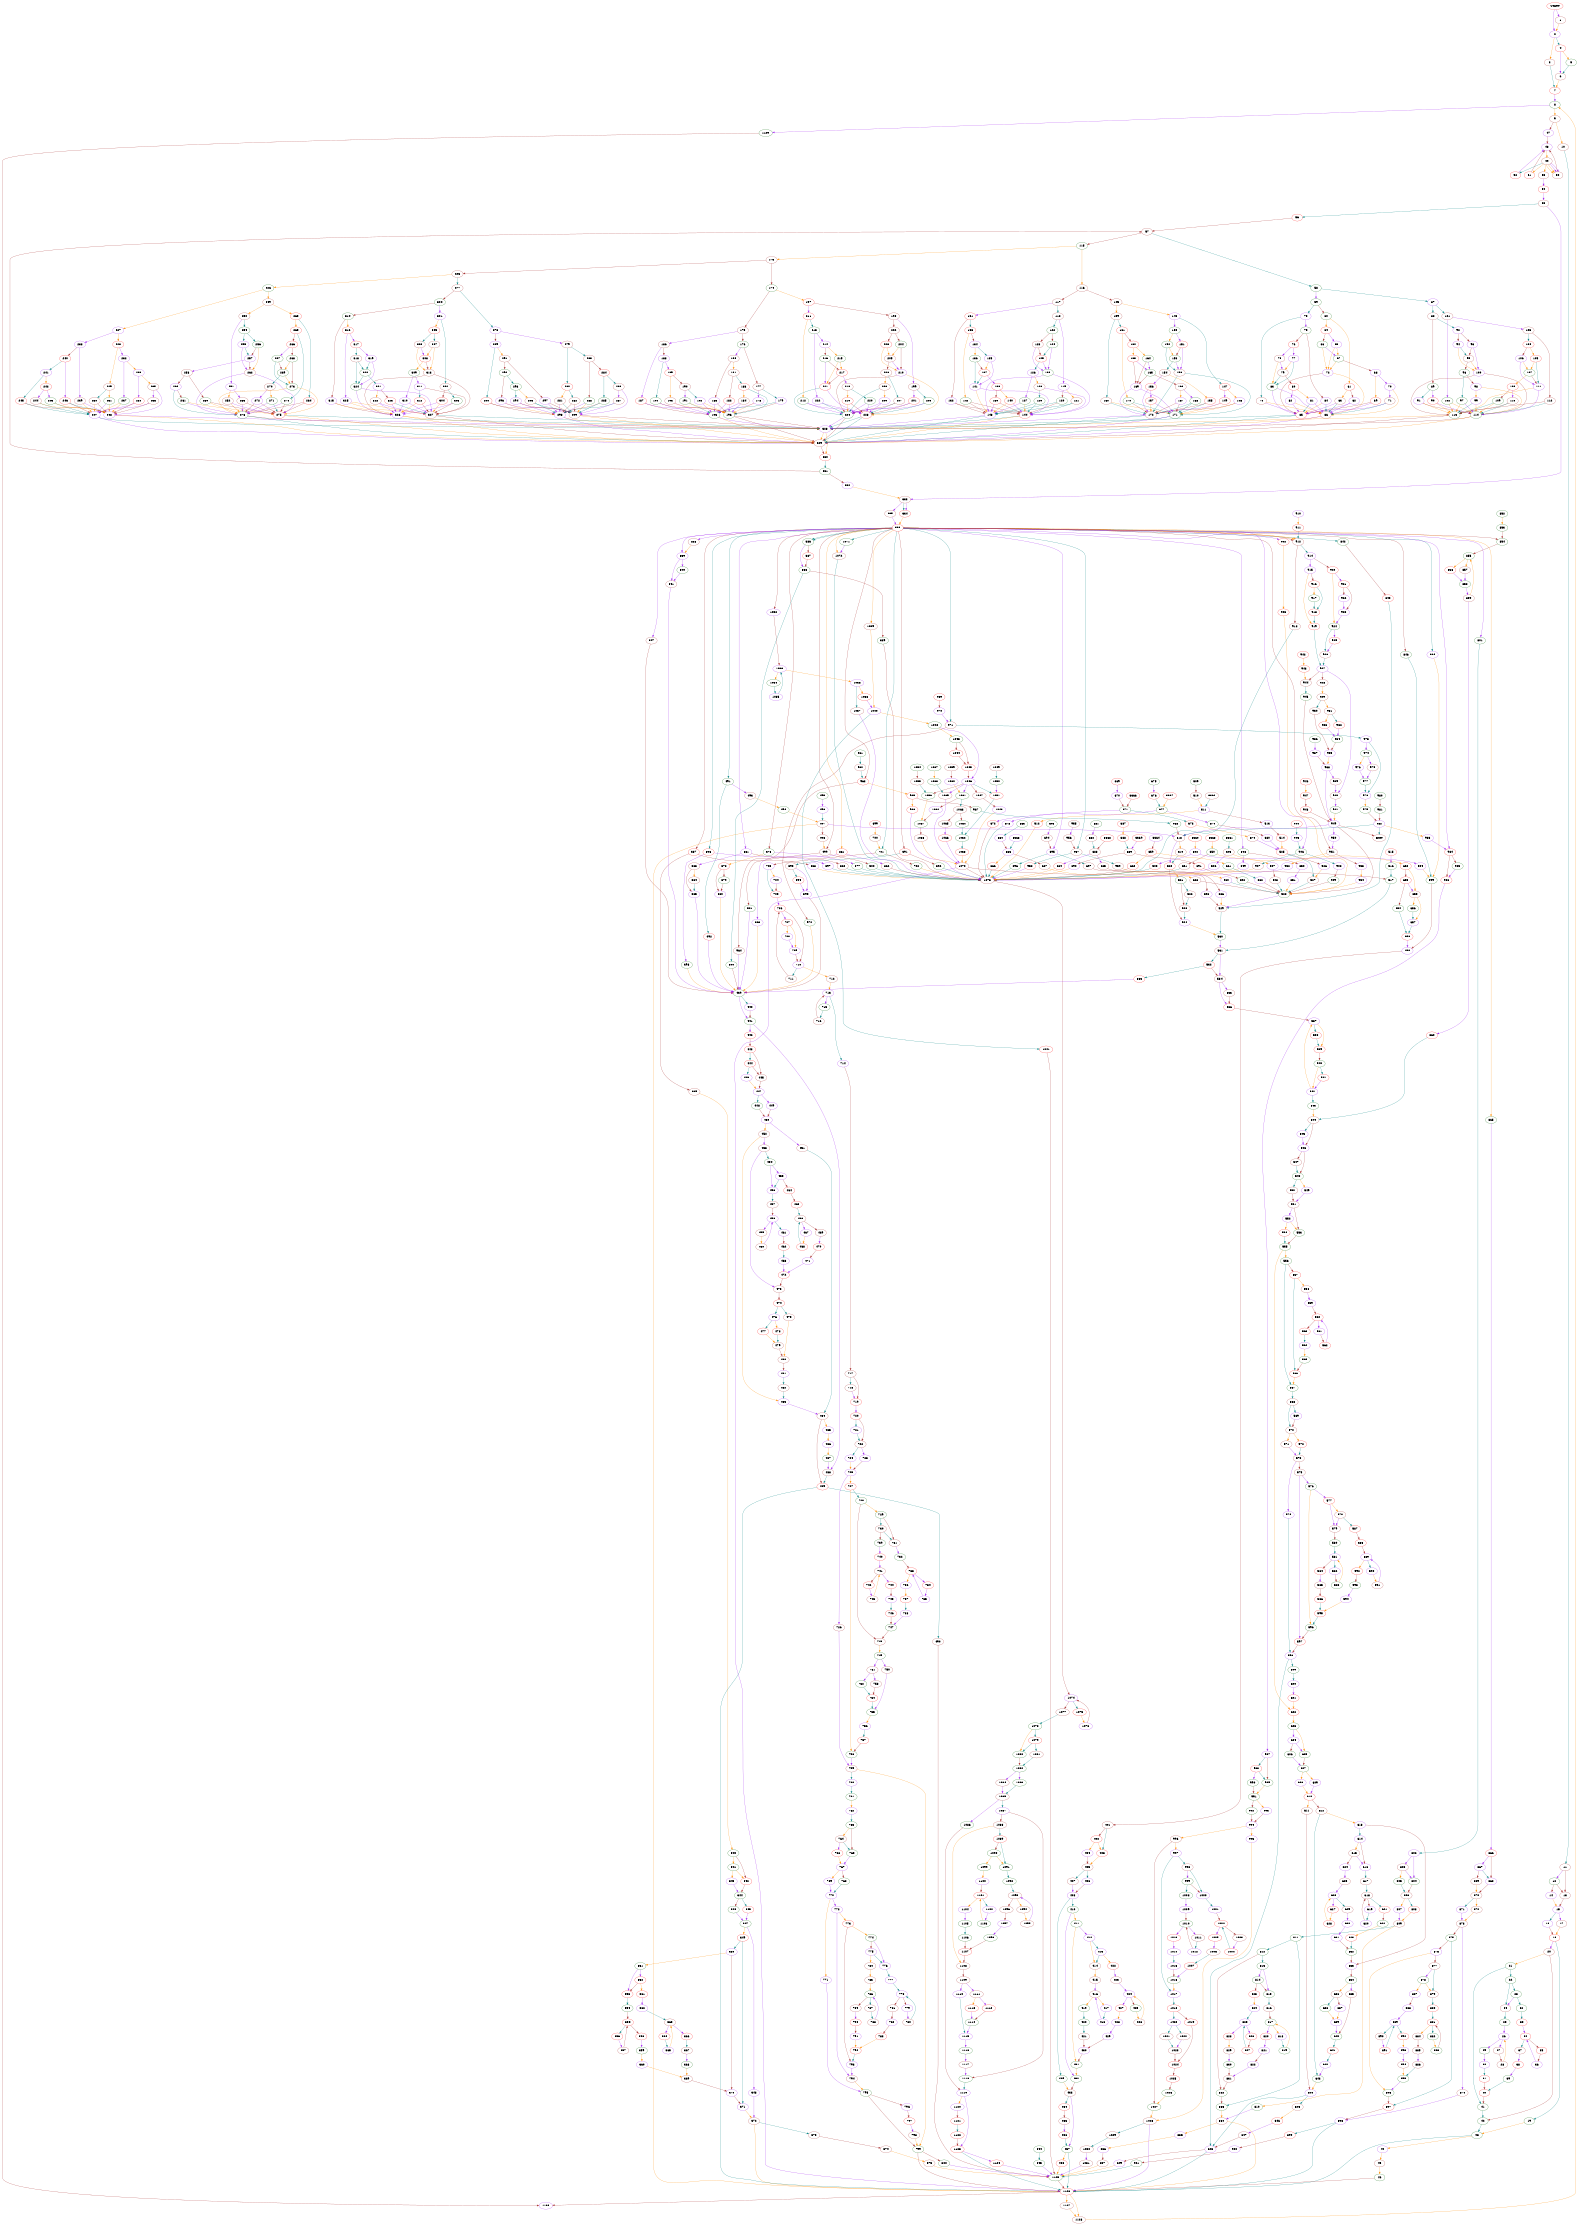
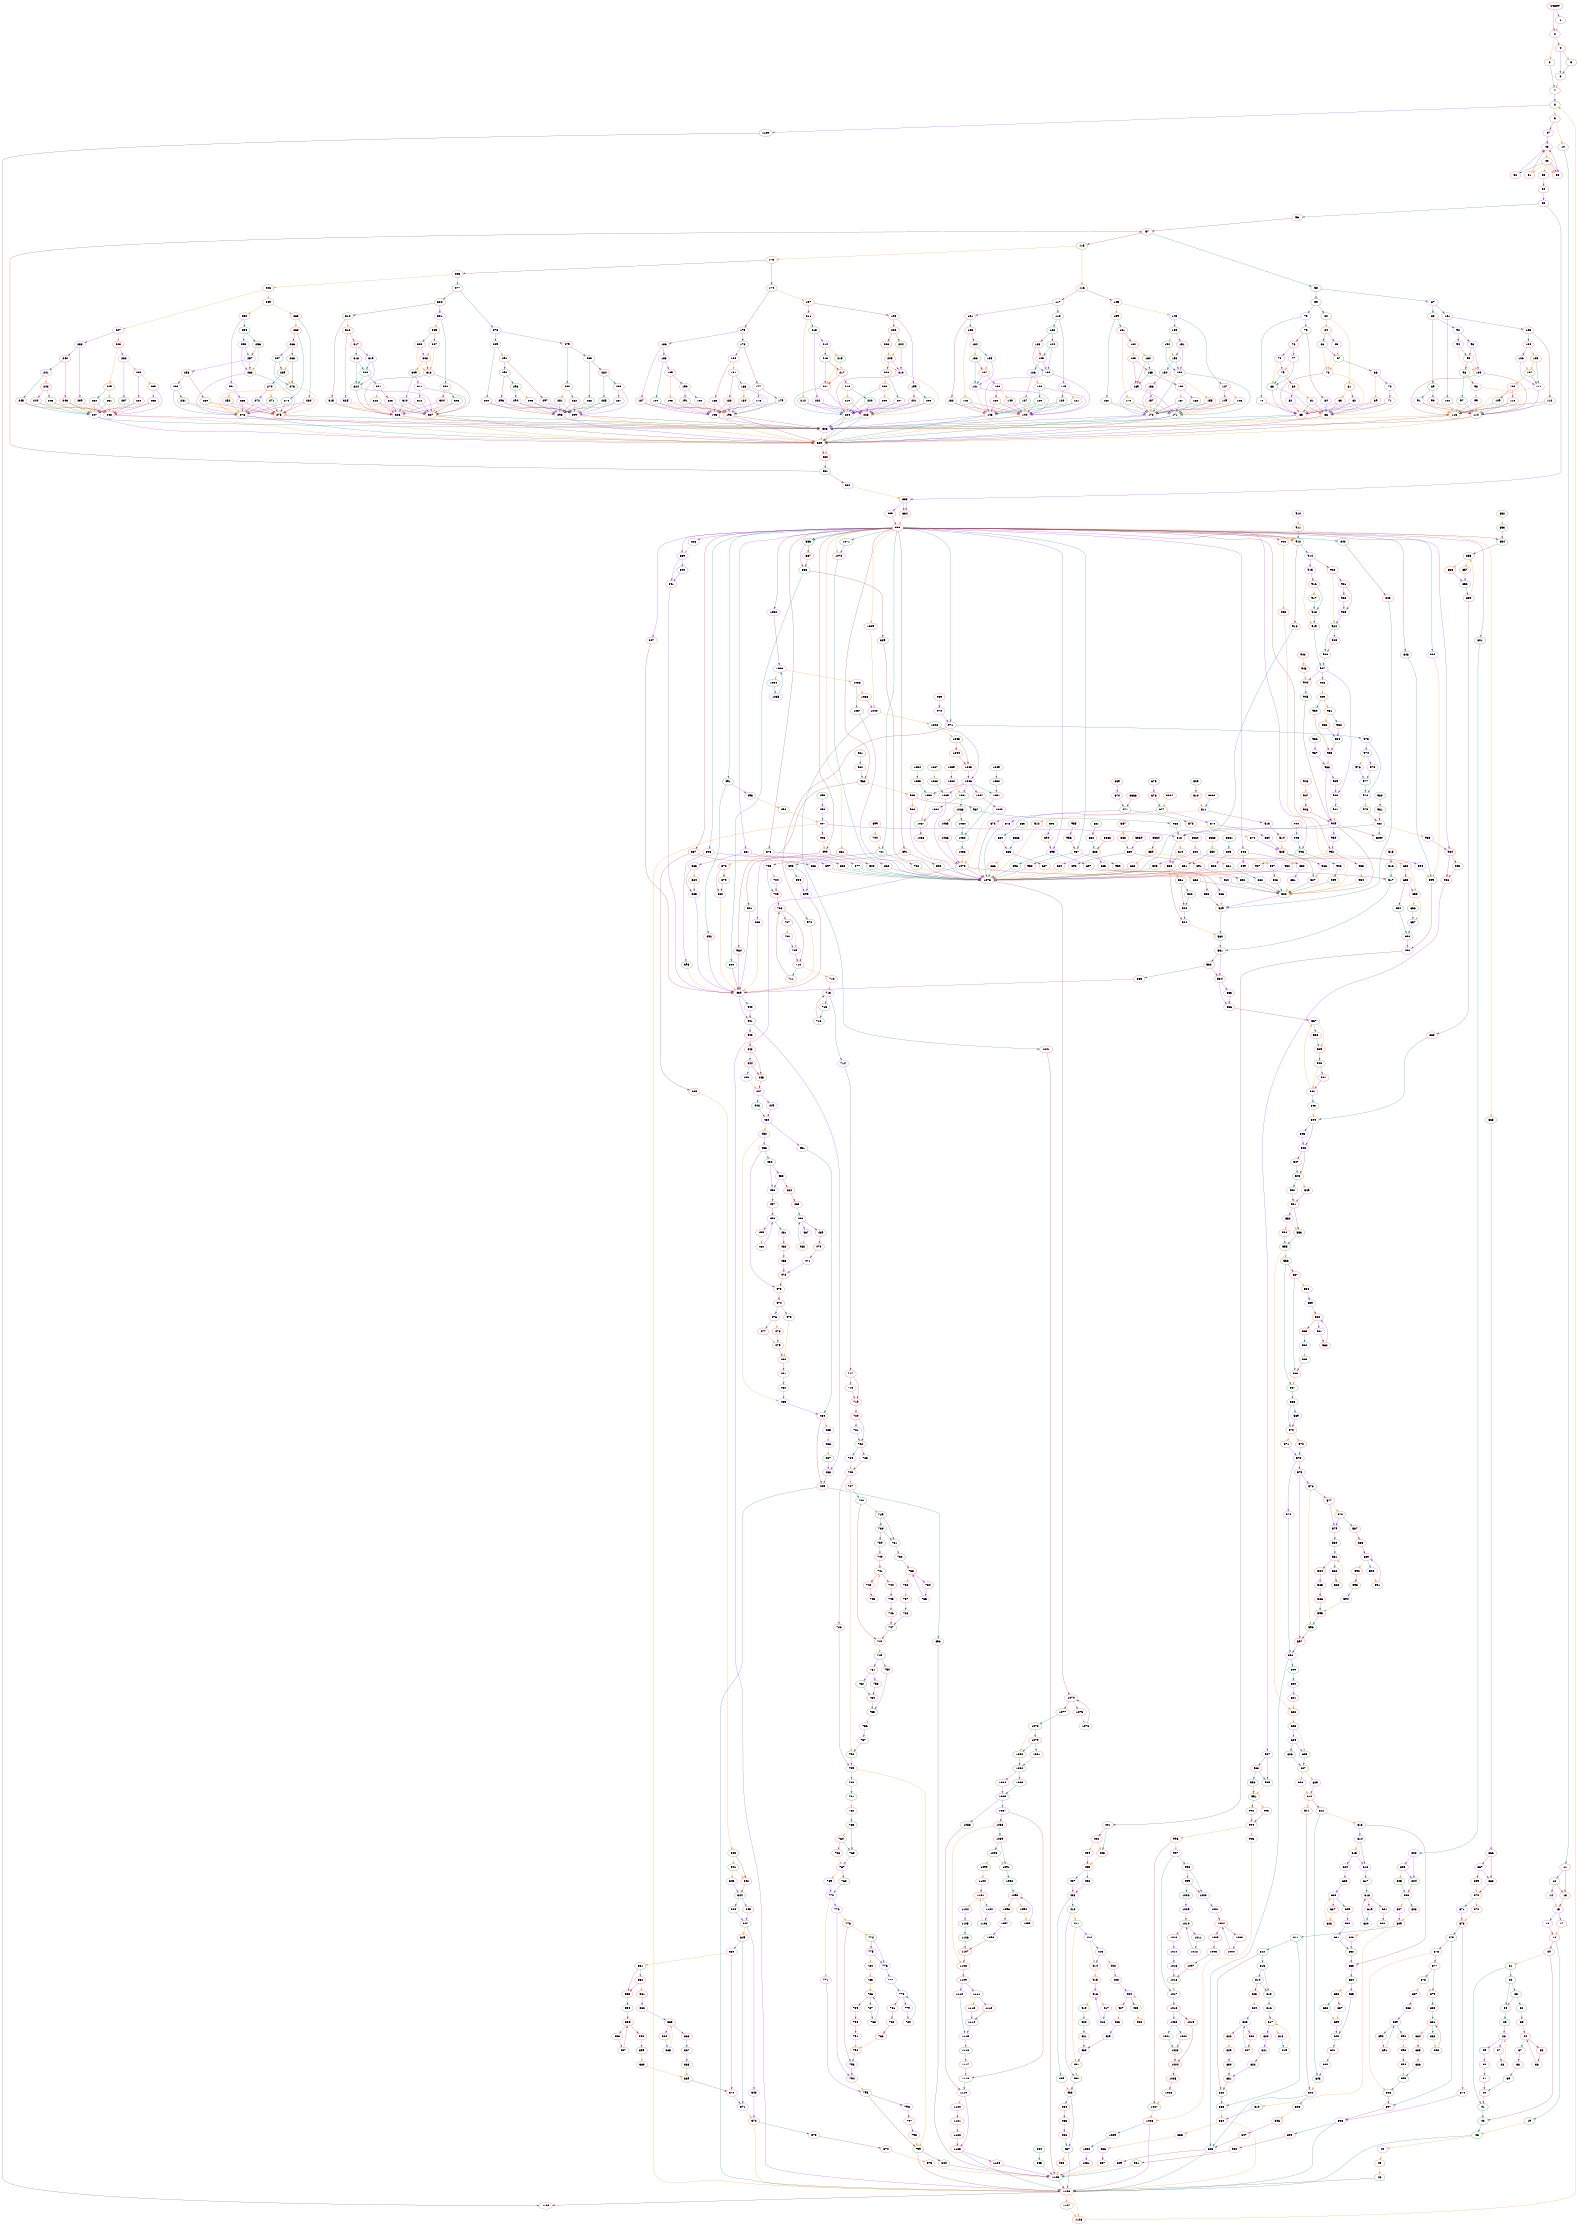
(945, 830) -> none
